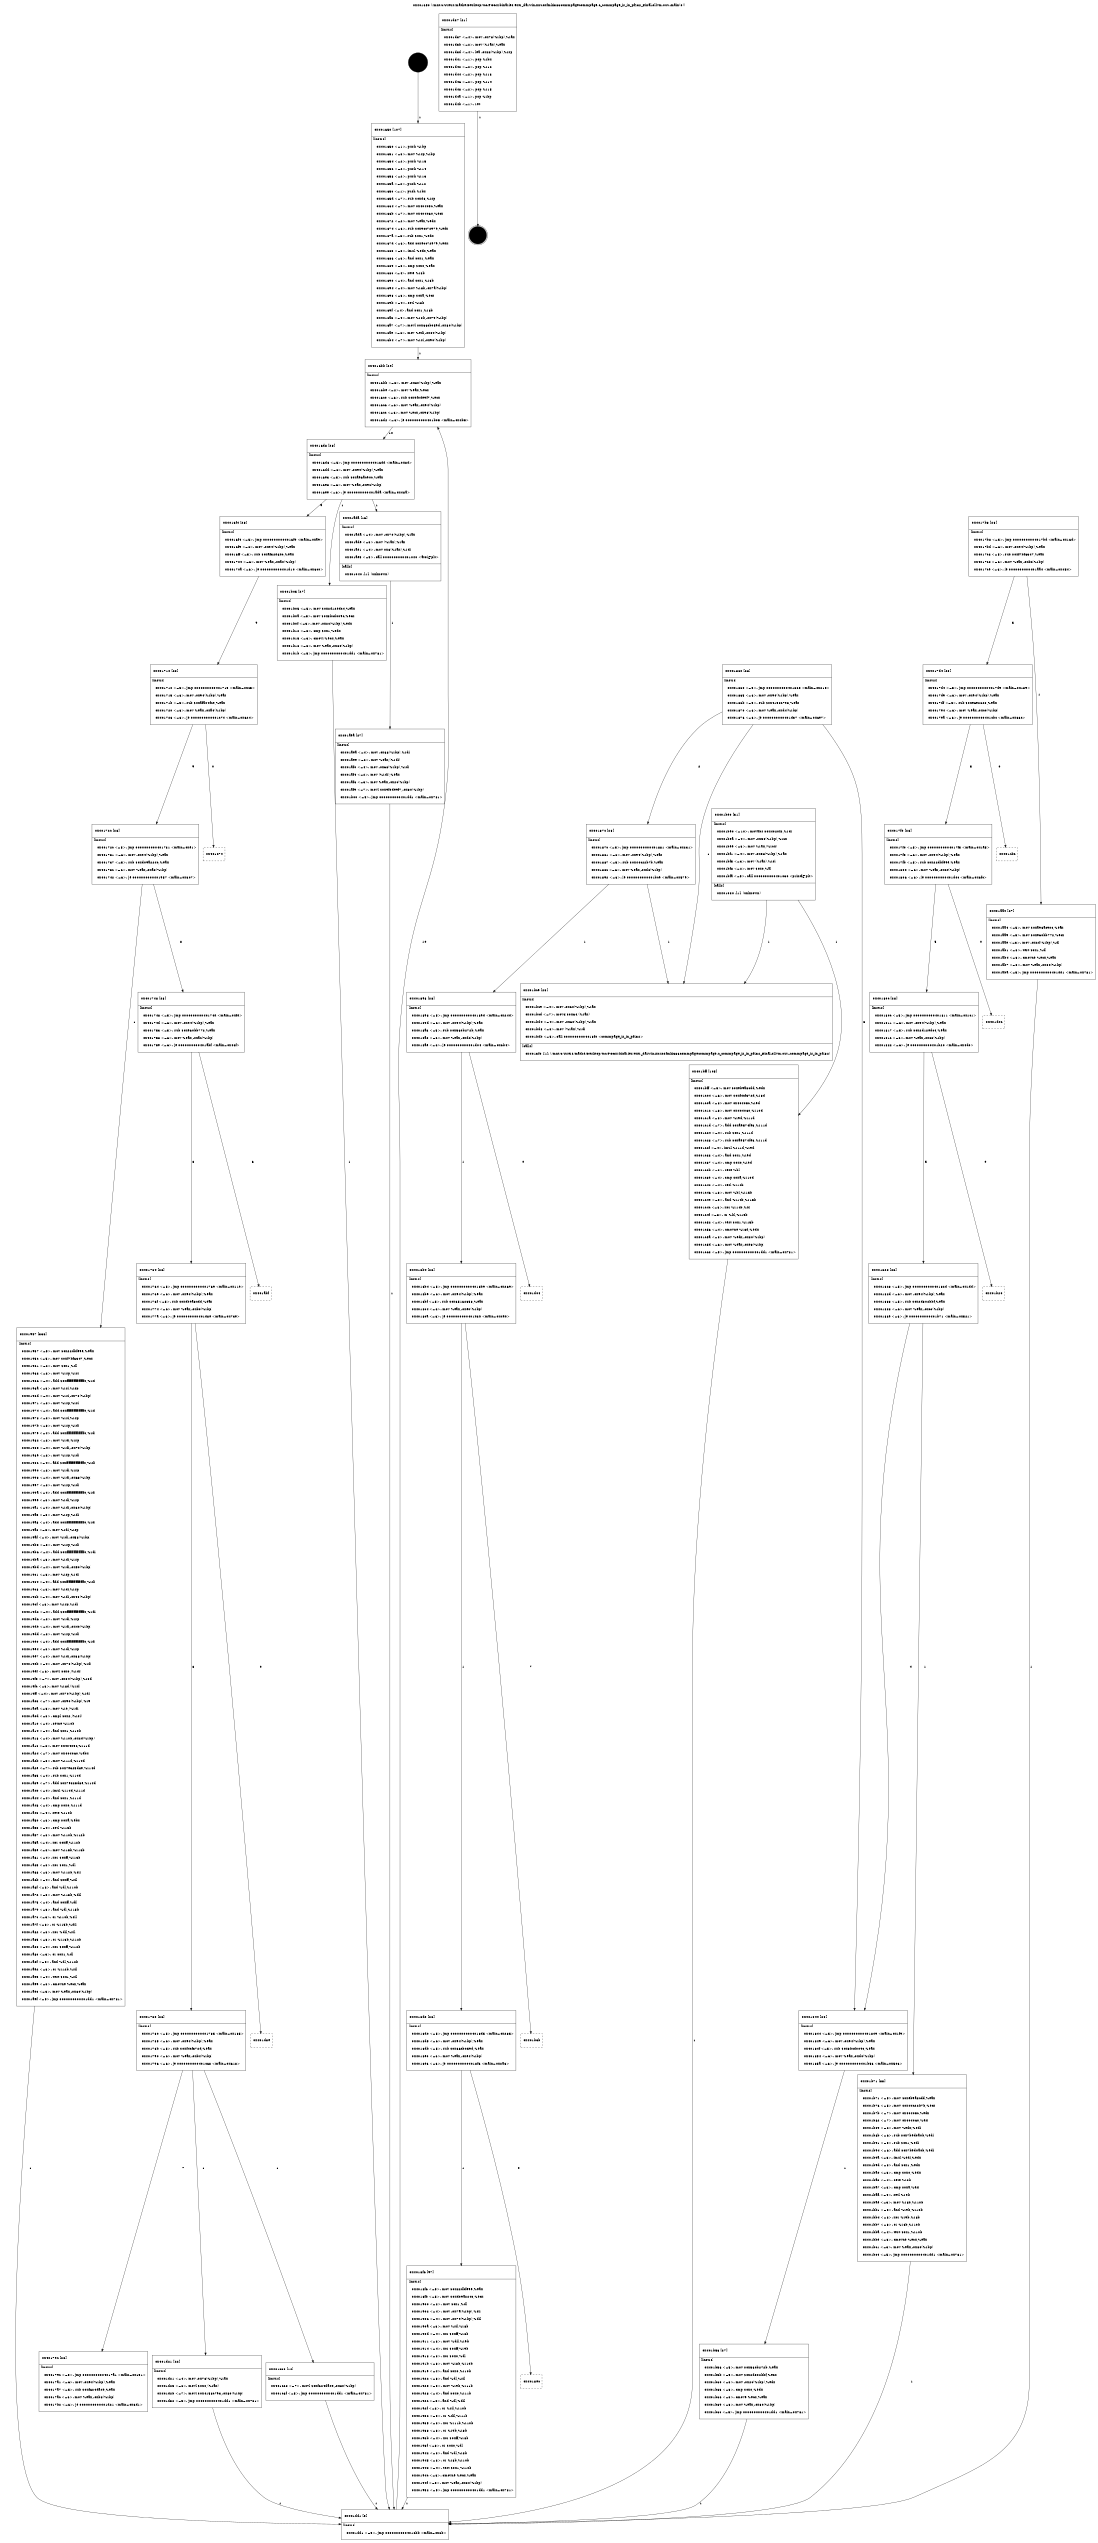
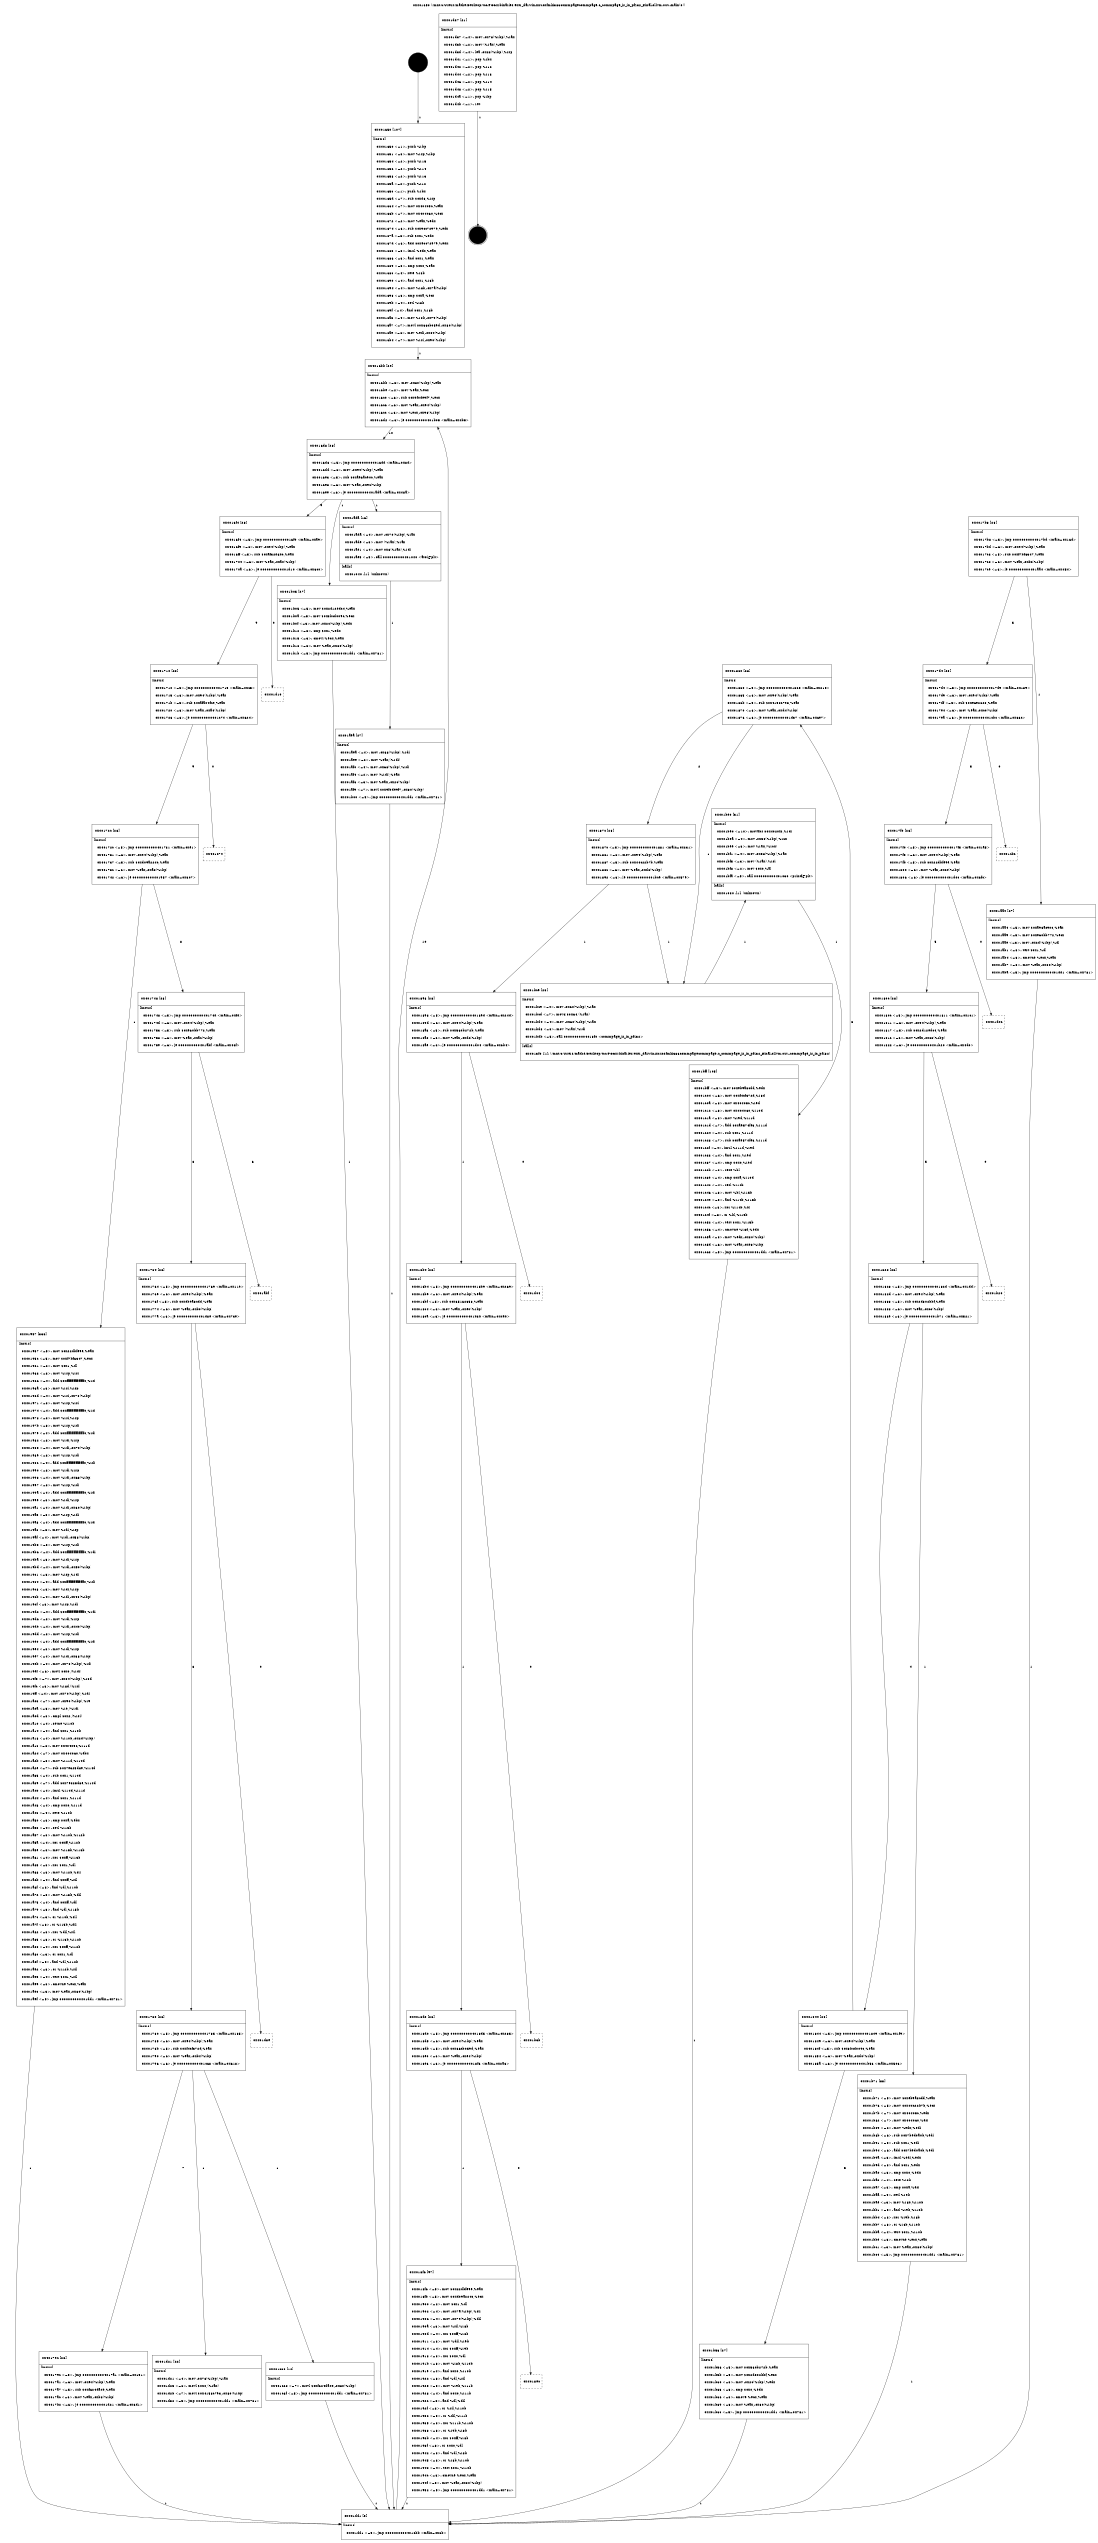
none -> (273, 695)
(762, 943) -> (726, 944)
(862, 1362) -> (850, 1363)
(530, 1667) -> (530, 1667)
(845, 2168) -> (845, 2168)
(254, 2489) -> (193, 2512)
